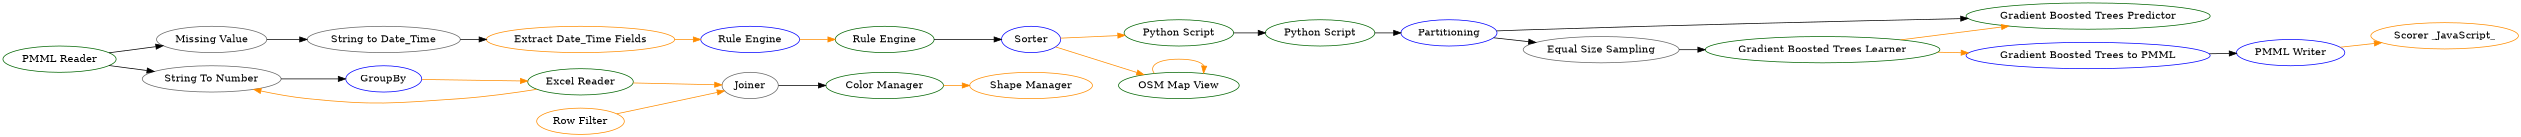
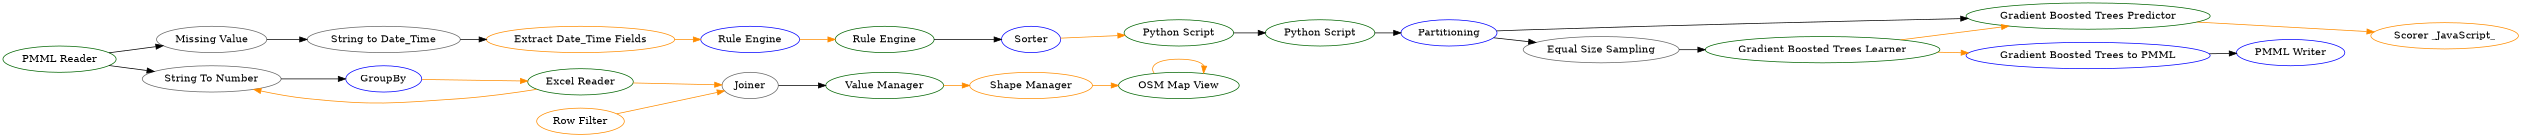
(2357, 45) -> (2282, 27)
(1096, 60) -> (1102, 85)
(885, 85) -> (885, 85)
